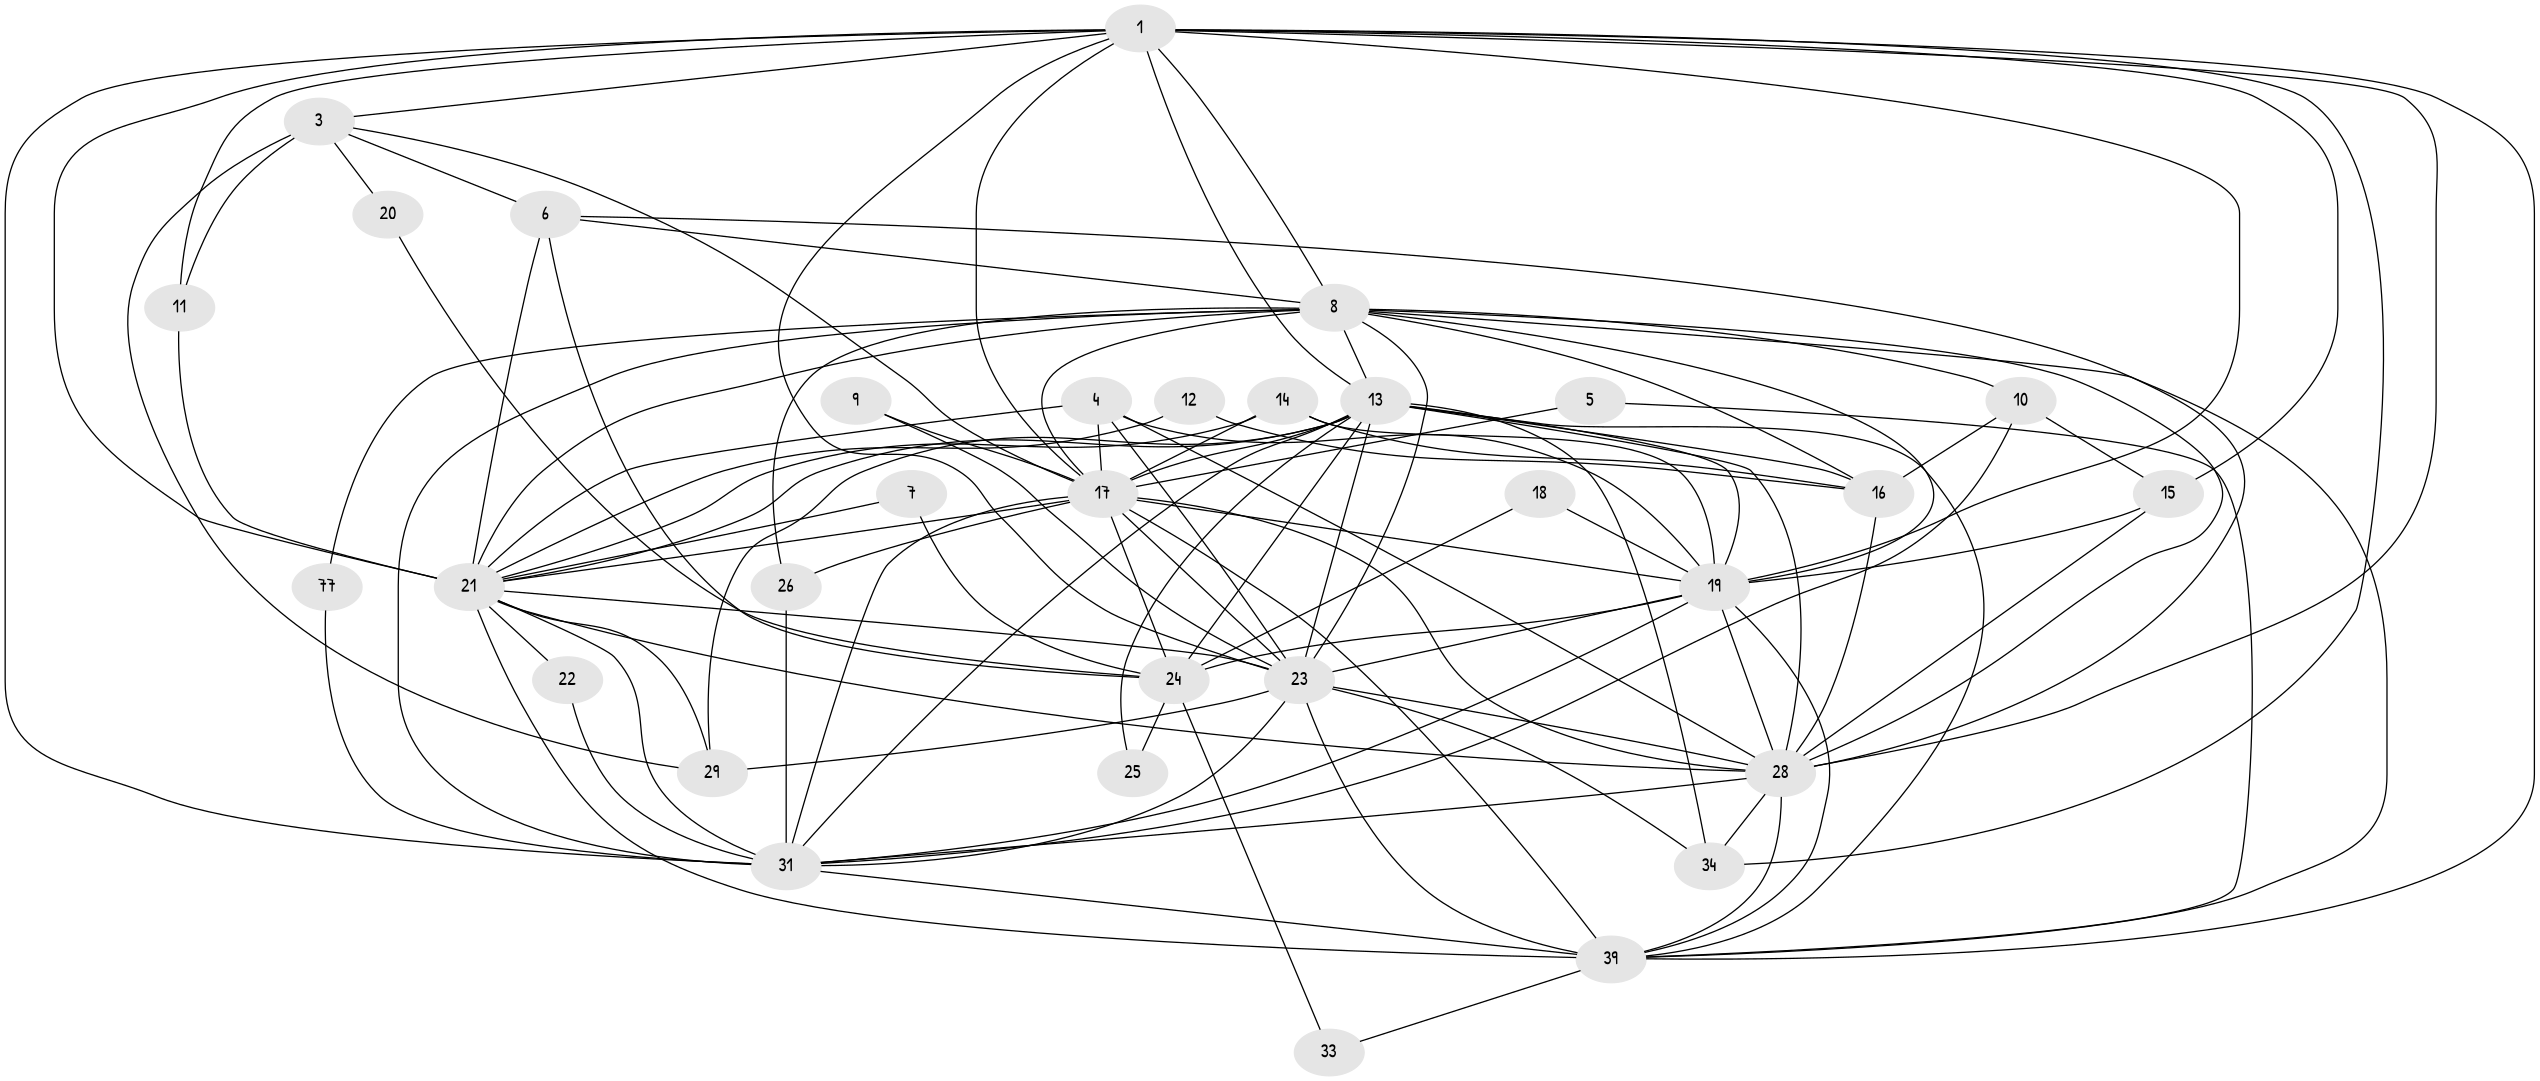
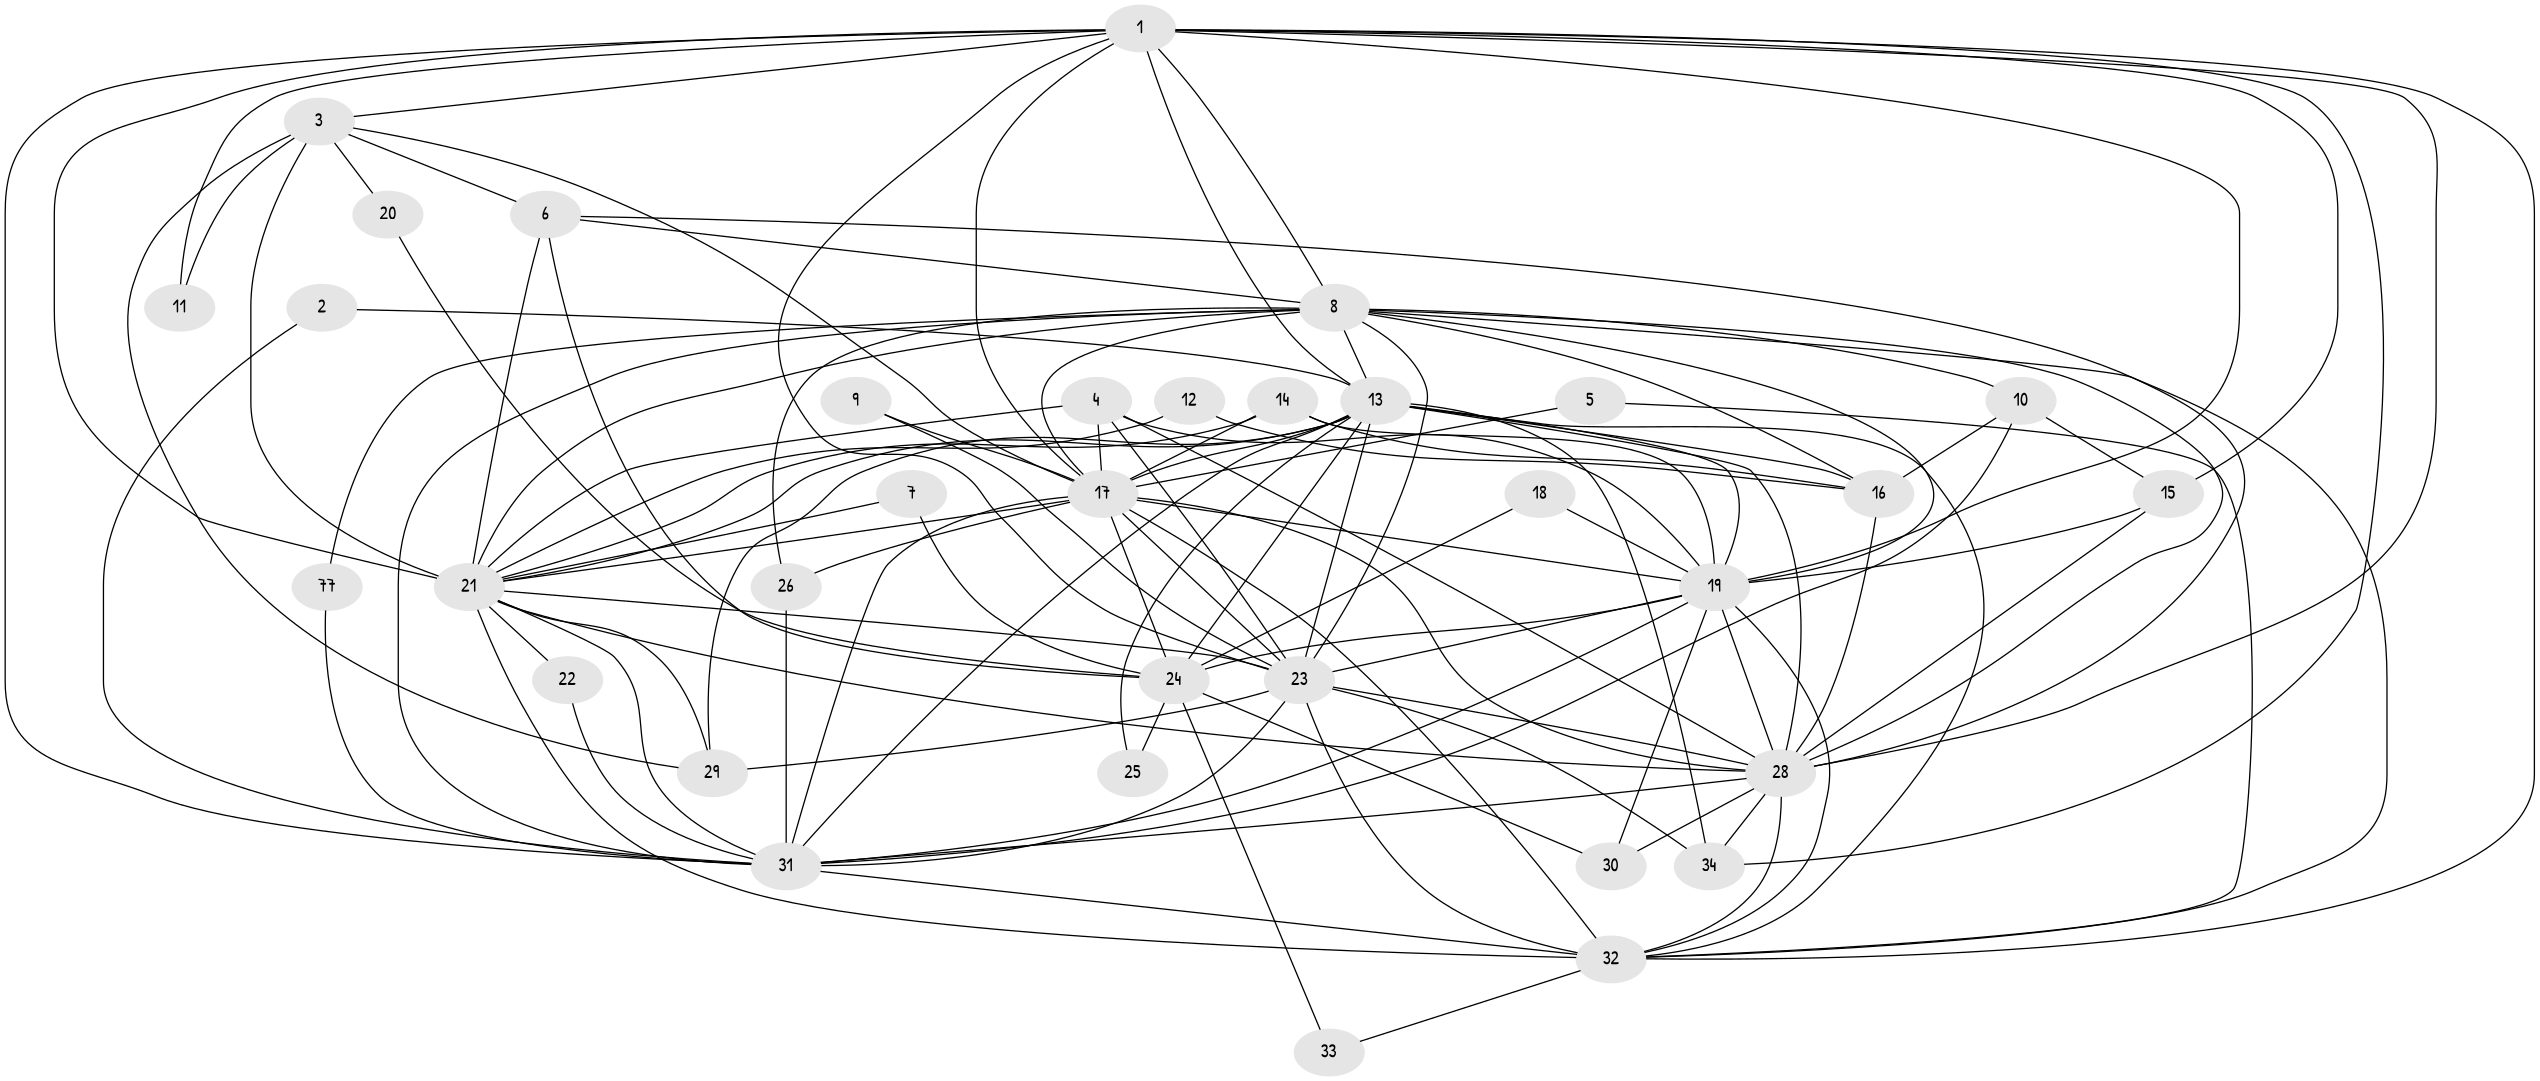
none -> (322, 308)
(239, 521) -> (251, 403)
none -> (1611, 866)
(1611, 959) -> (1611, 959)
